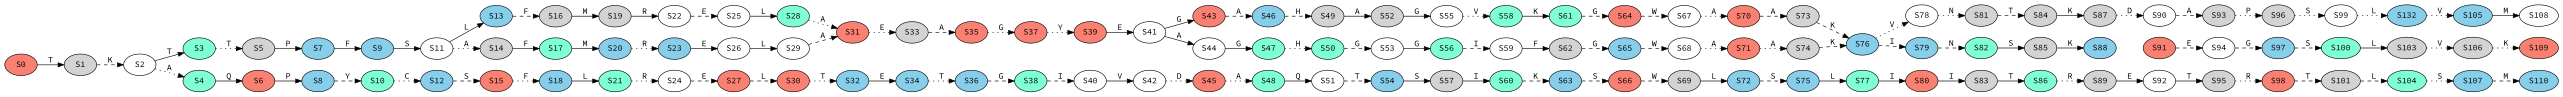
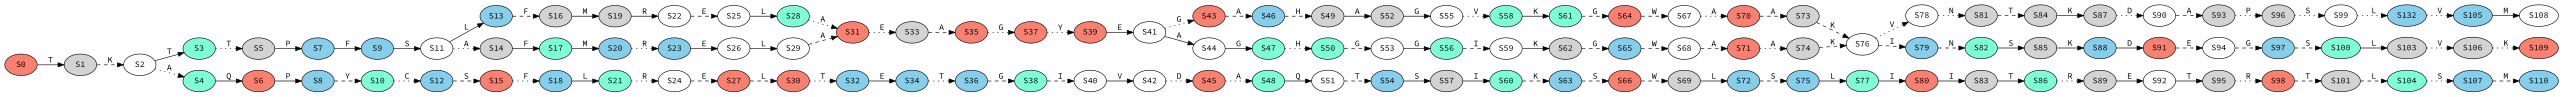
(1176, 25) -> (1176, 25)
(1536, 44) -> (1536, 44)
(1862, 44) -> (1862, 44)
none -> (2127, 48)
(1711, 49) -> (1711, 49)
